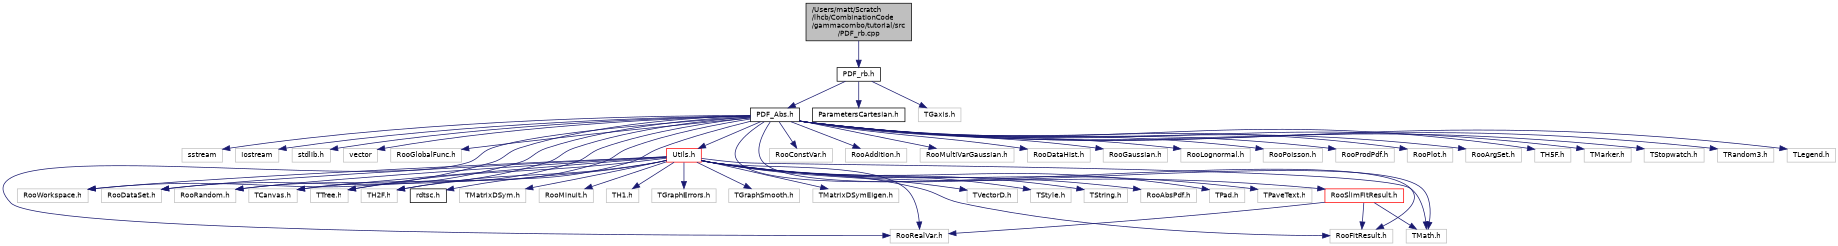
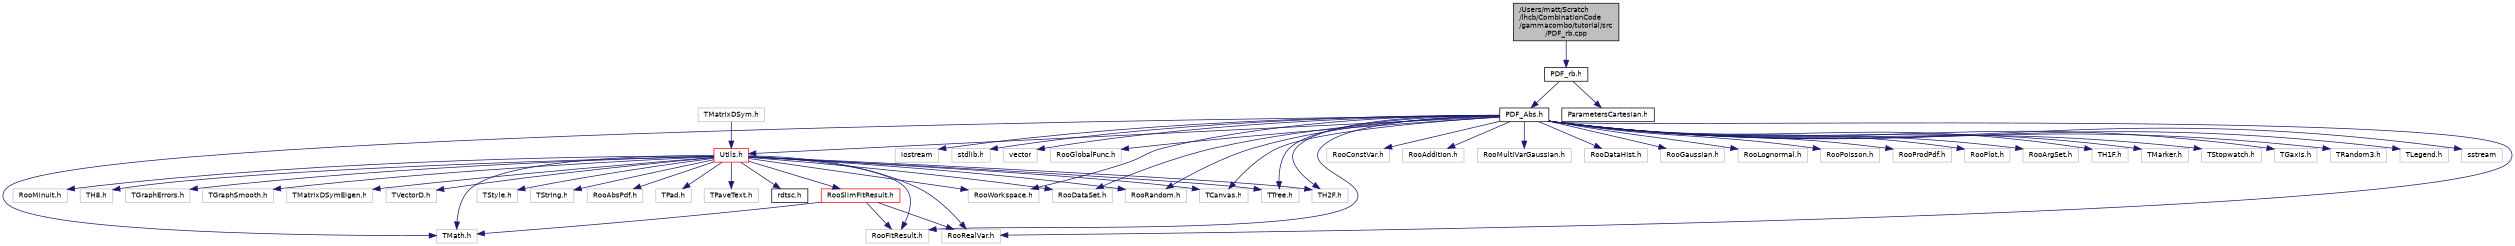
(896, 93) -> (1908, 134)
(1553, 155) -> (2110, 155)
(590, 176) -> (731, 135)
(623, 196) -> (96, 196)
